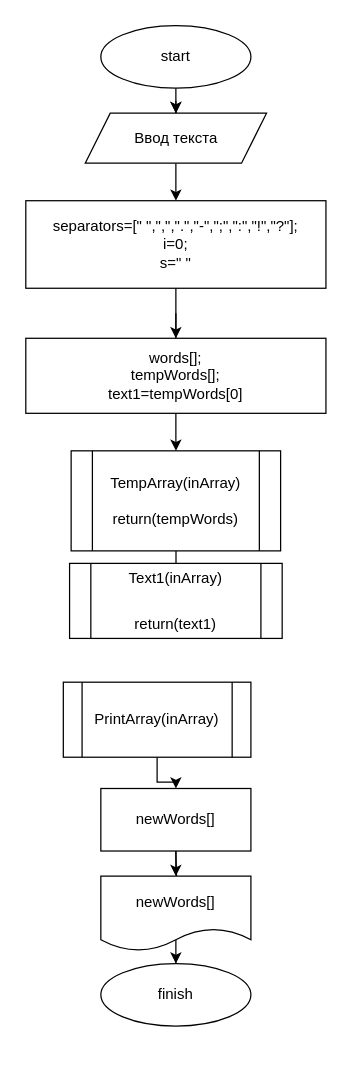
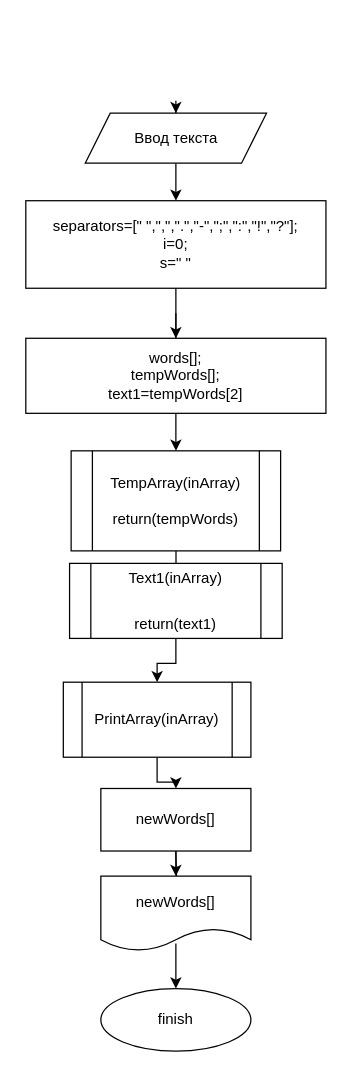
(176, 57) -> none
(176, 88) -> none
(176, 376) -> (176, 376)
none -> (175, 663)
(176, 994) -> (176, 1019)
